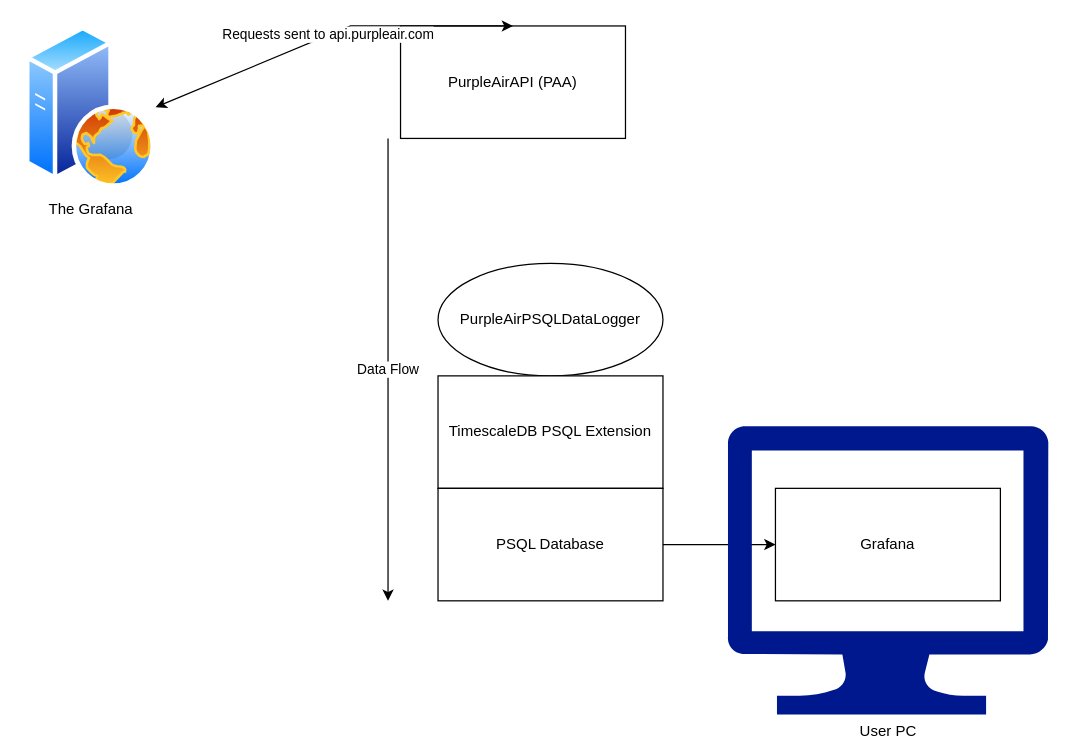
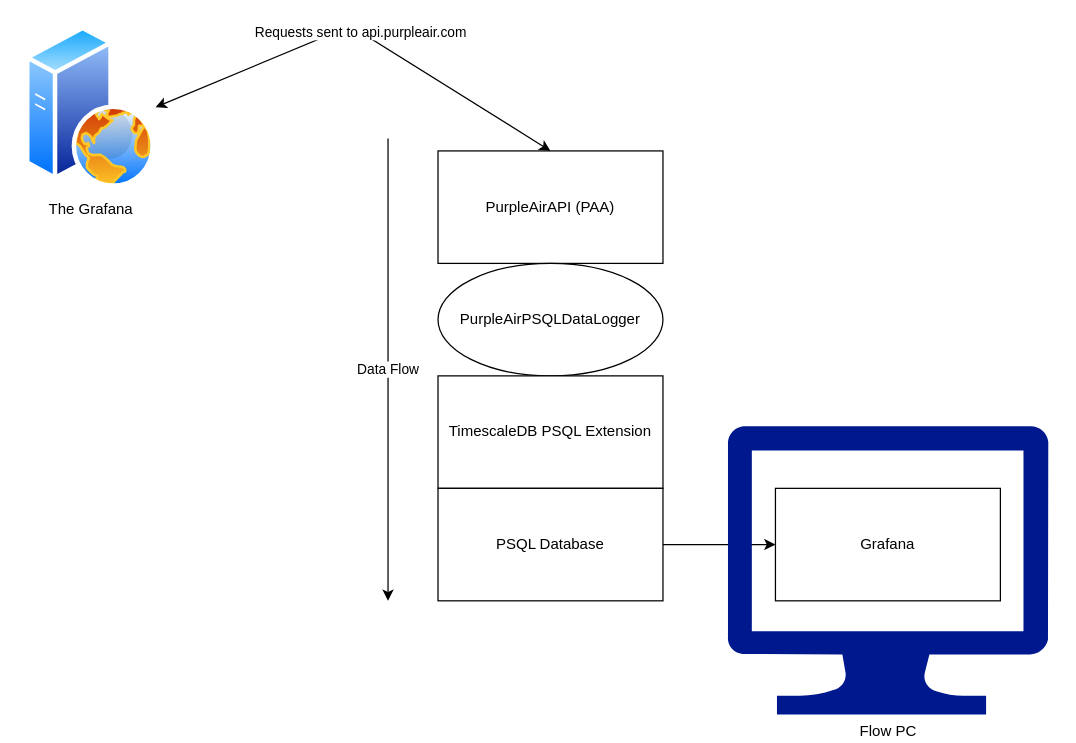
(513, 82) -> (551, 207)
(889, 732) -> (889, 732)
